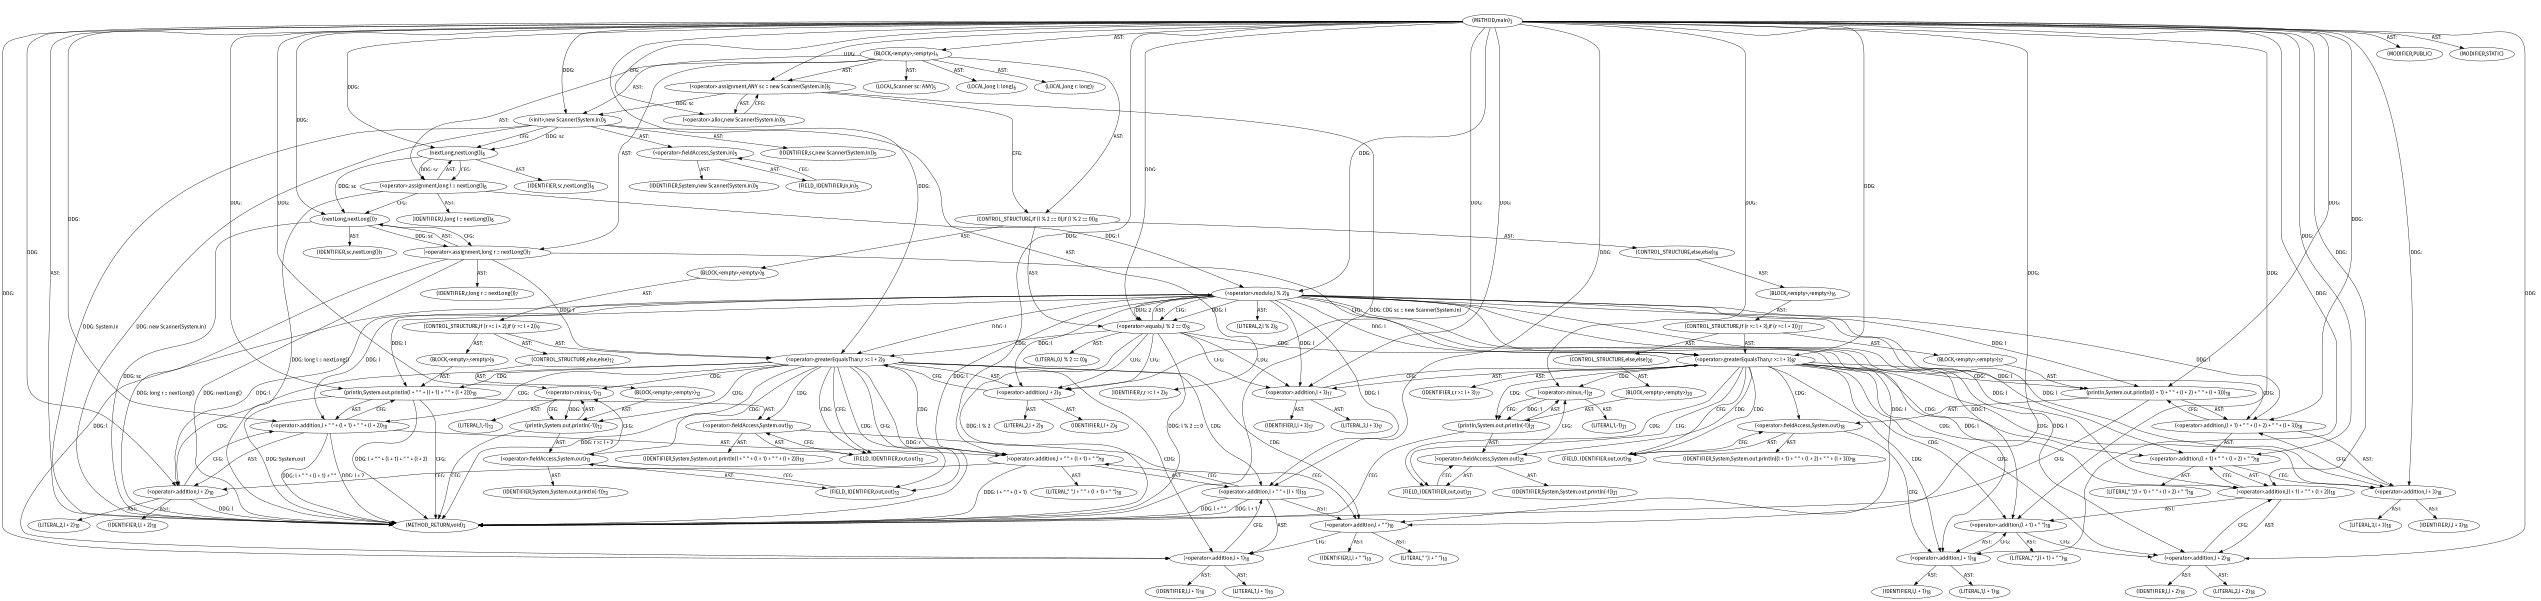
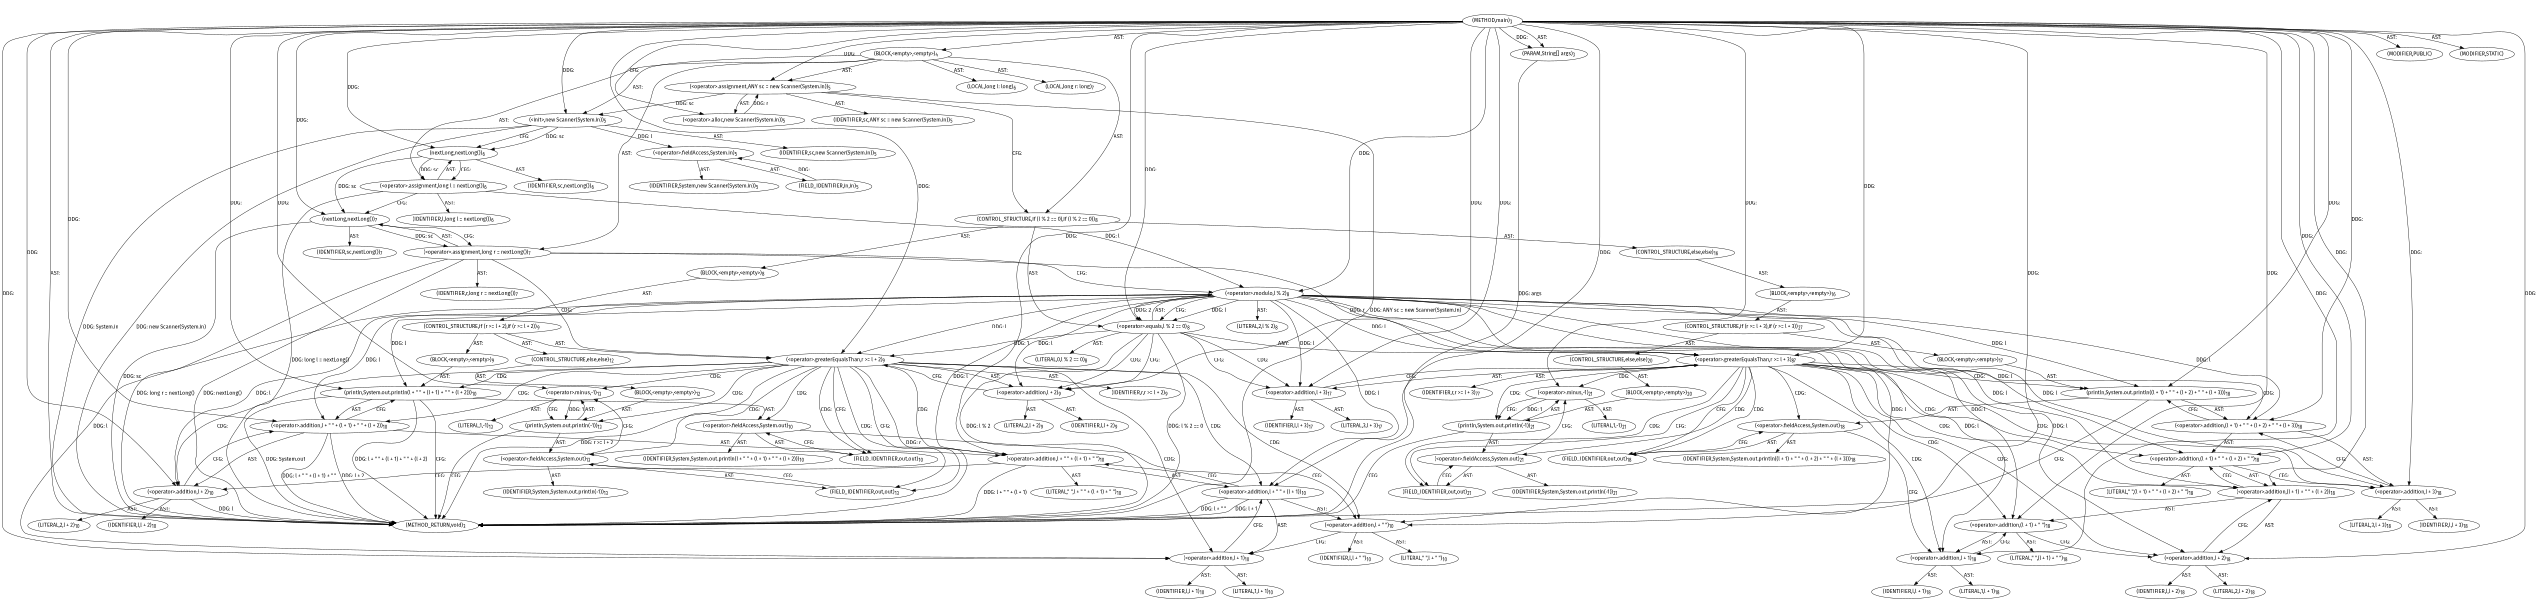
none -> (1549, 54)
(906, 87) -> none
(761, 104) -> (761, 104)
none -> (893, 120)
(645, 137) -> (645, 137)
(805, 170) -> (805, 170)
(974, 233) -> (1000, 373)
none -> (882, 256)
(567, 310) -> (567, 310)
(1357, 310) -> (1357, 310)
(1416, 310) -> (1416, 310)
(1745, 342) -> none
(1022, 344) -> (1022, 344)
(1284, 344) -> (1284, 344)
